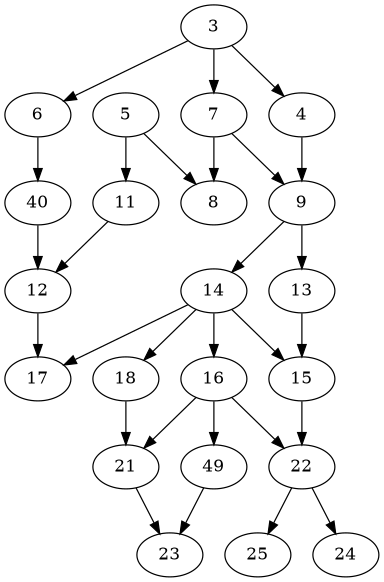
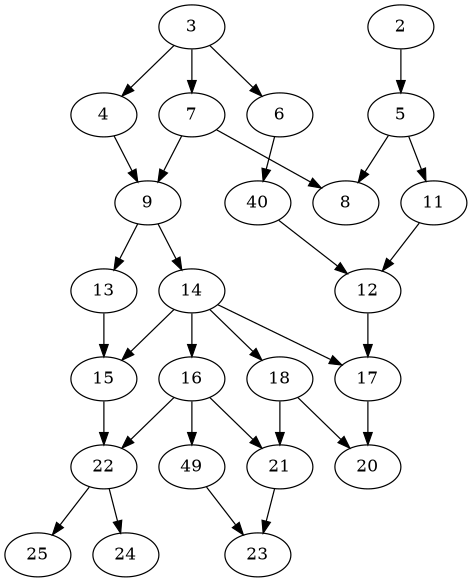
none -> (401, 27)
none -> (368, 467)
